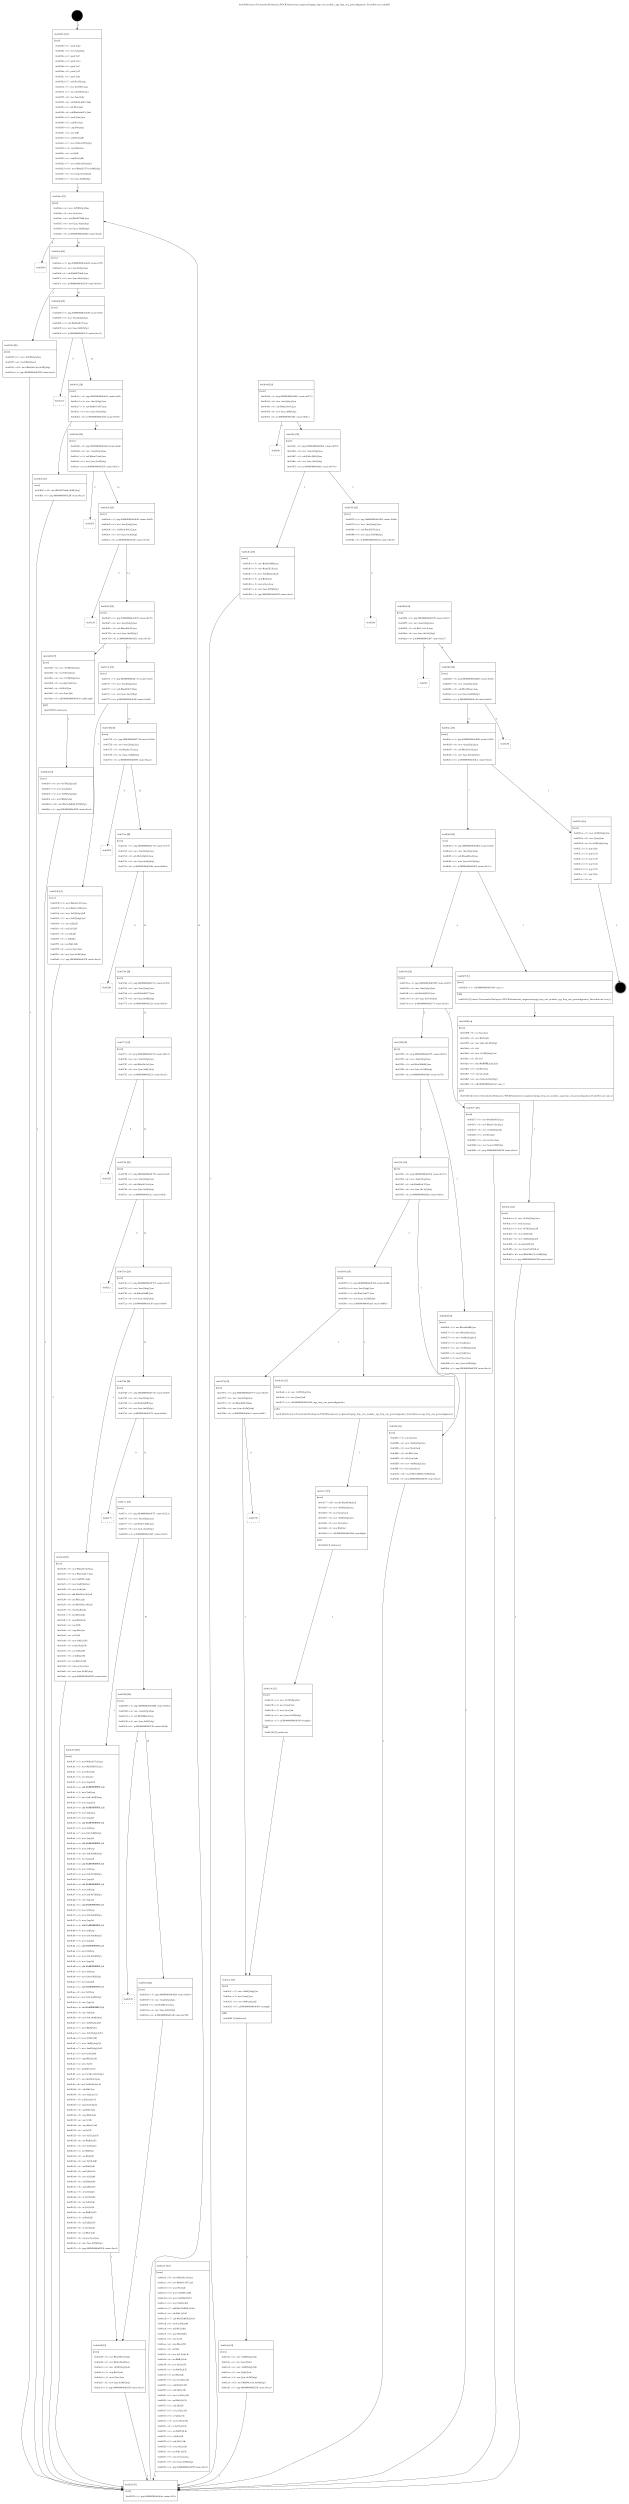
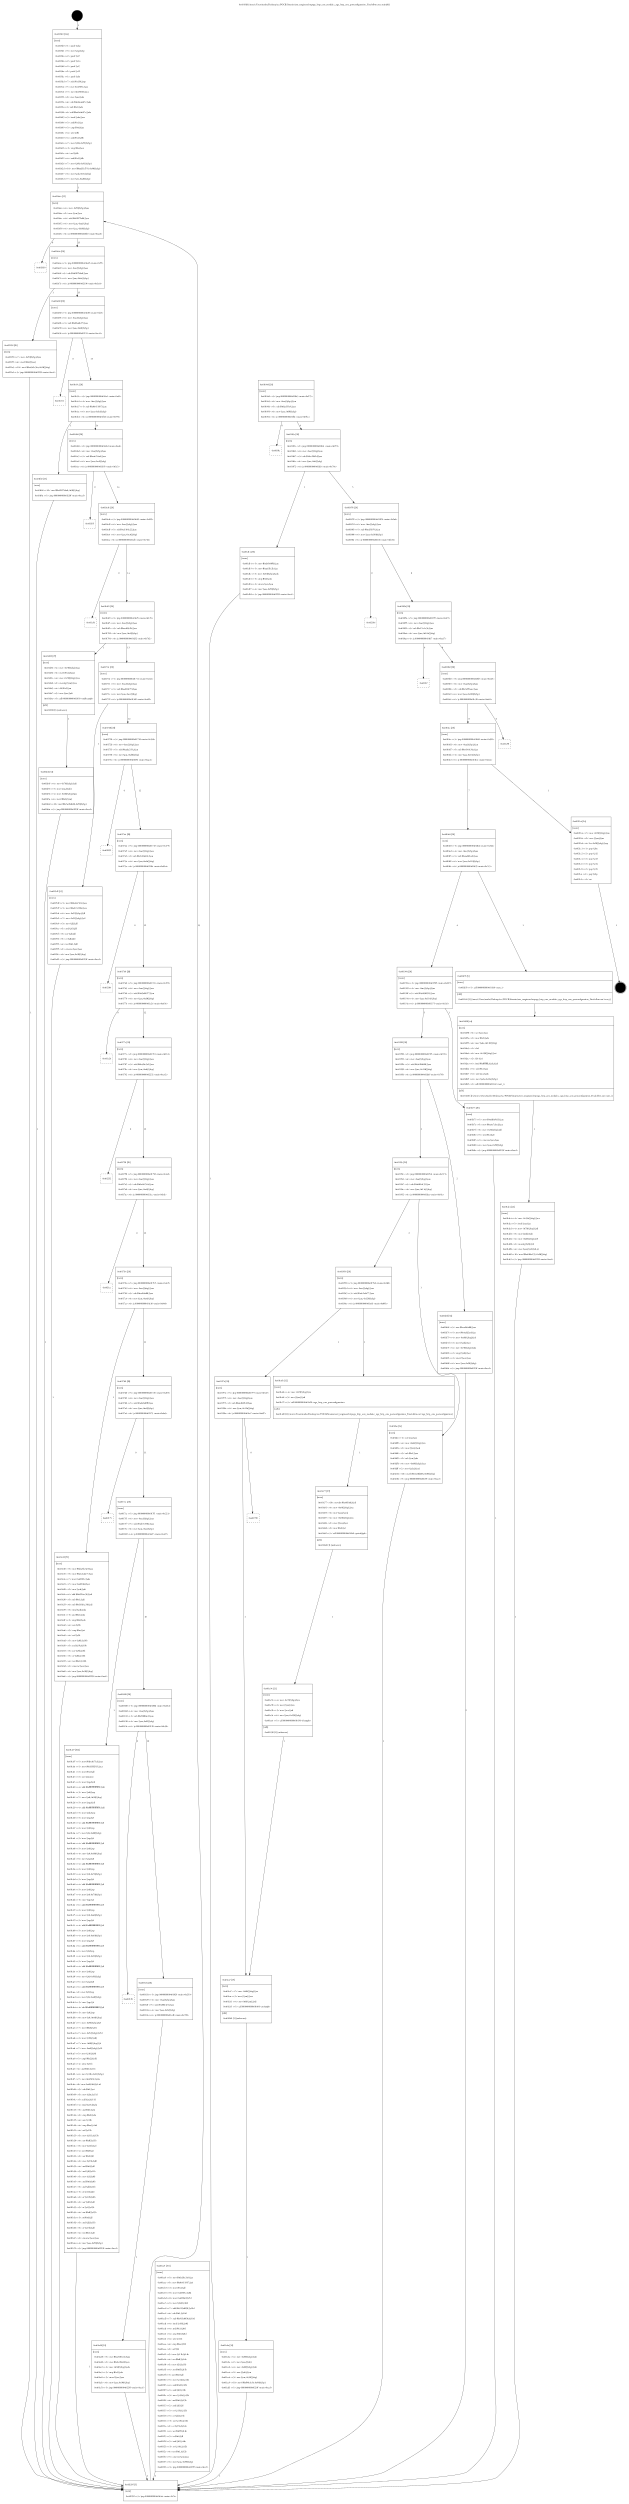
none -> (397, 572)
none -> (107, 1059)
(113, 2296) -> (76, 2381)
